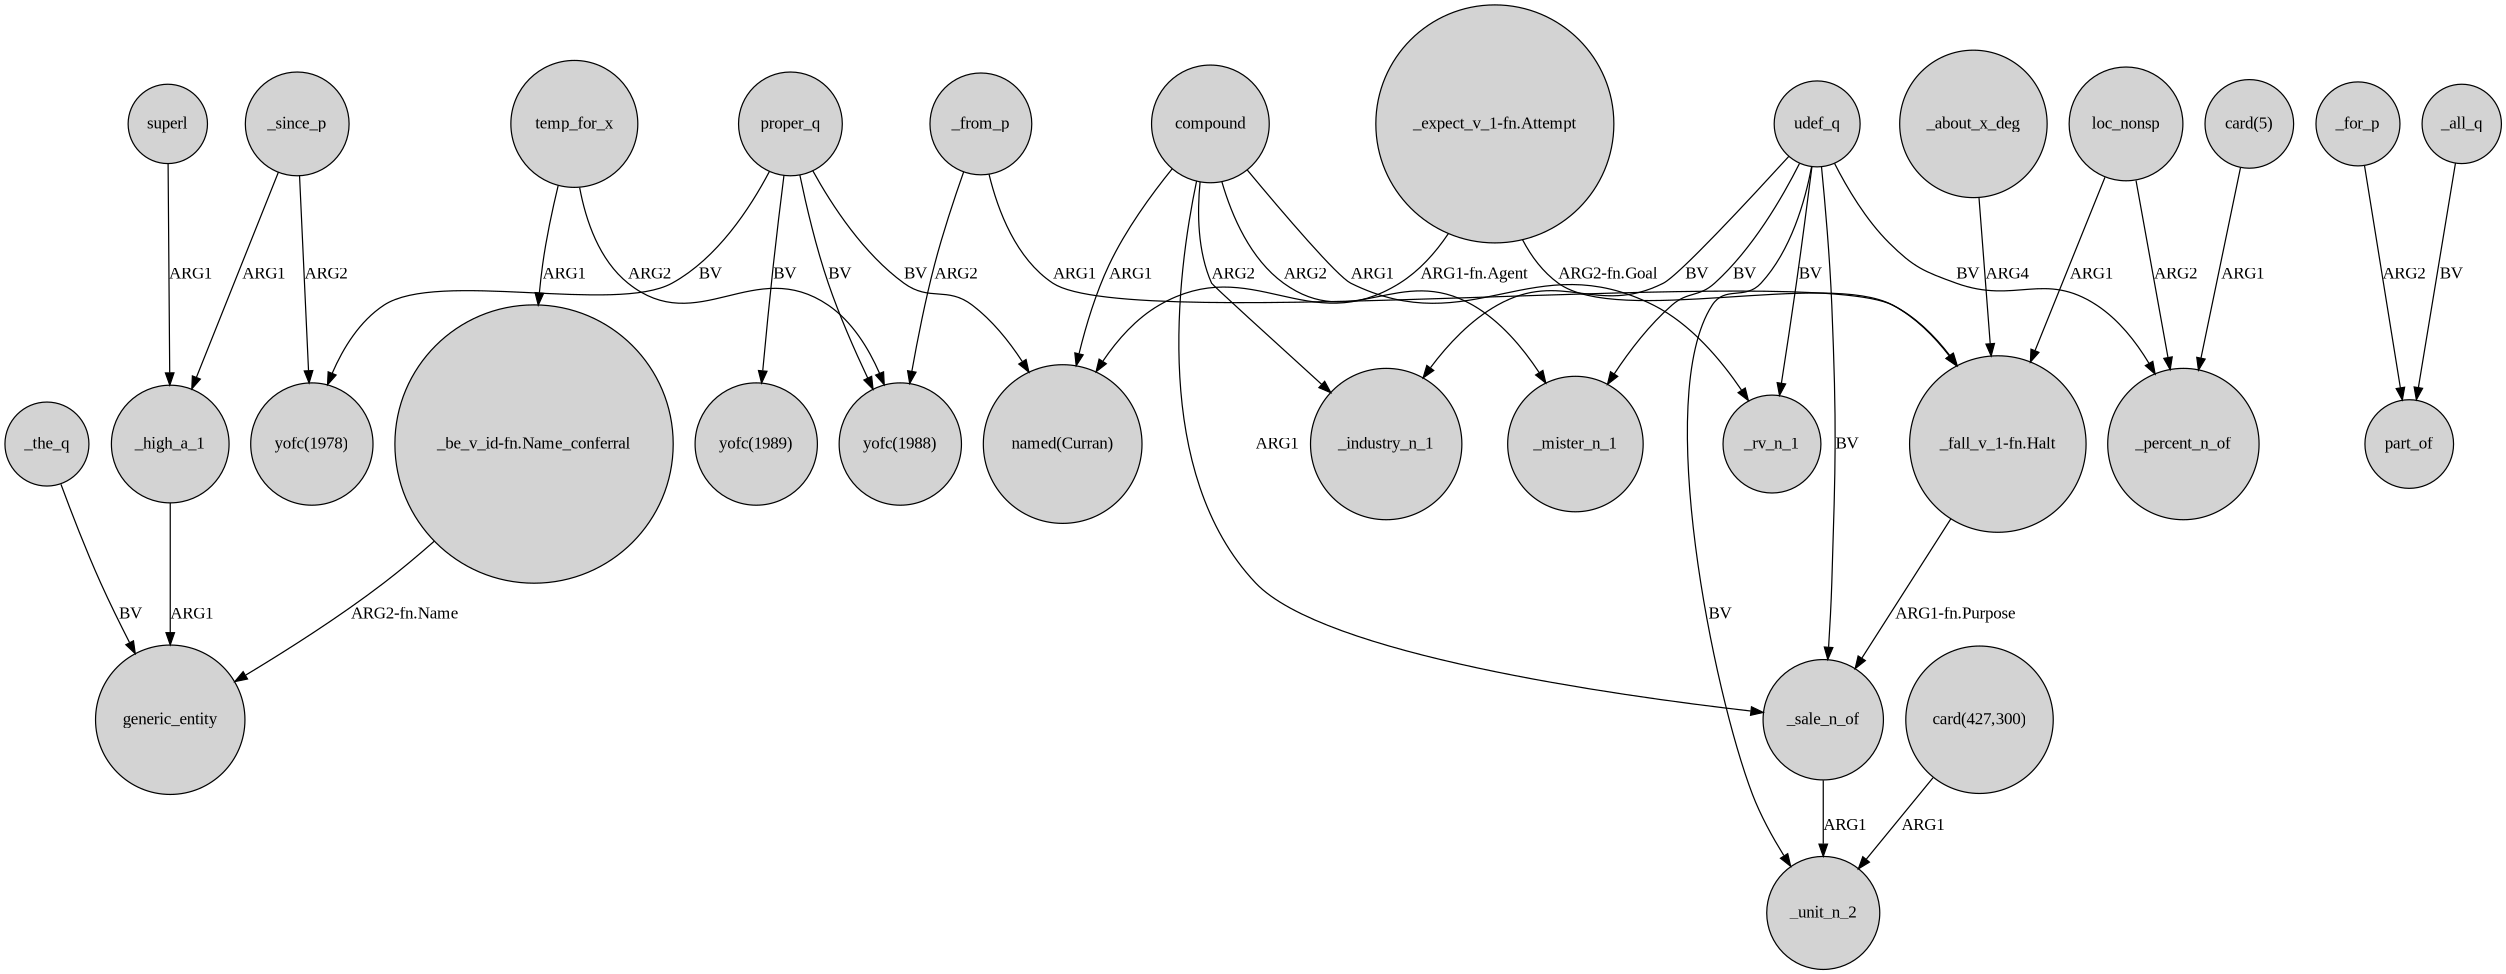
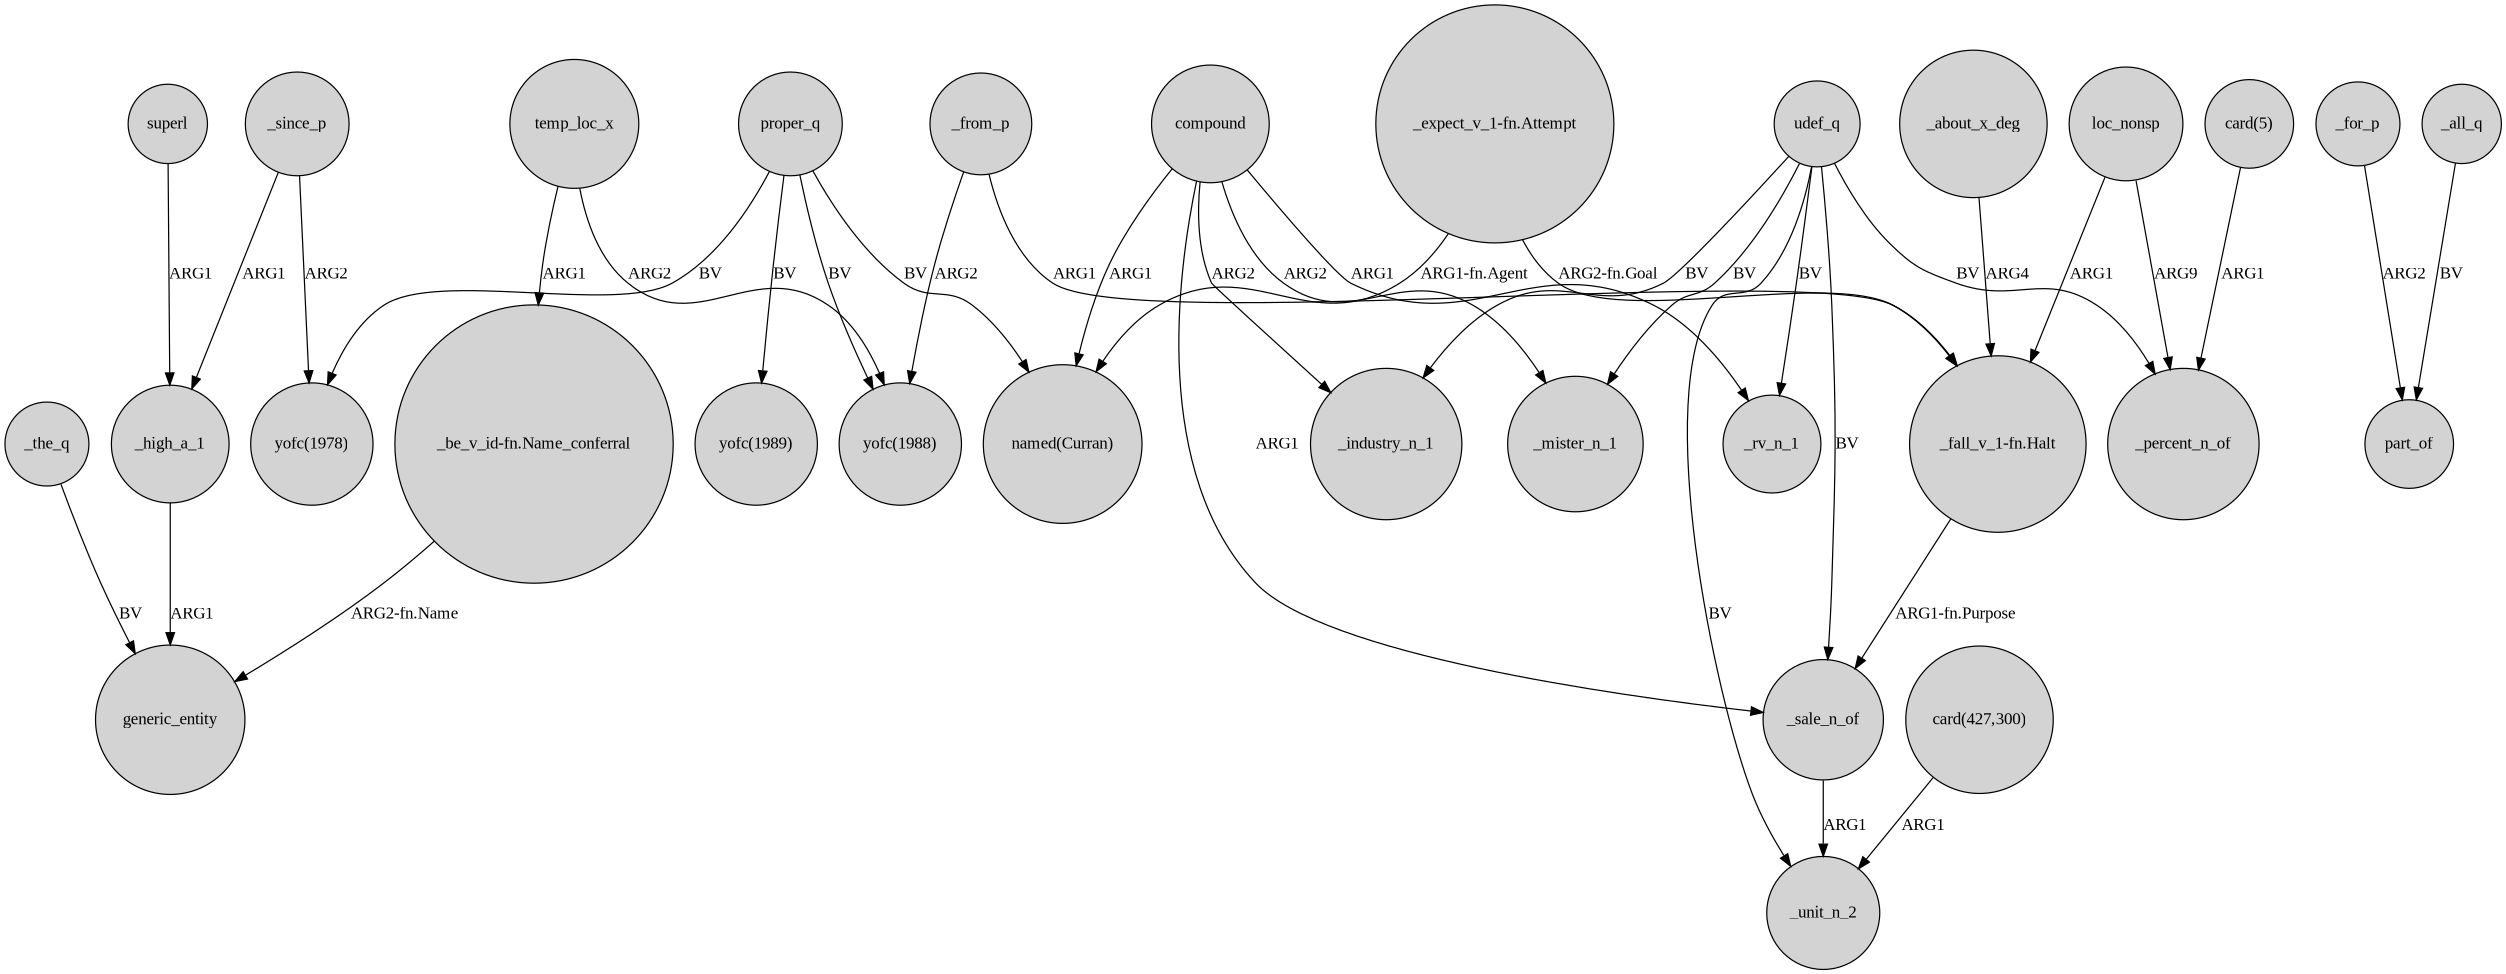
(574, 124) -> (574, 124)
(2176, 274) -> (2176, 274)
